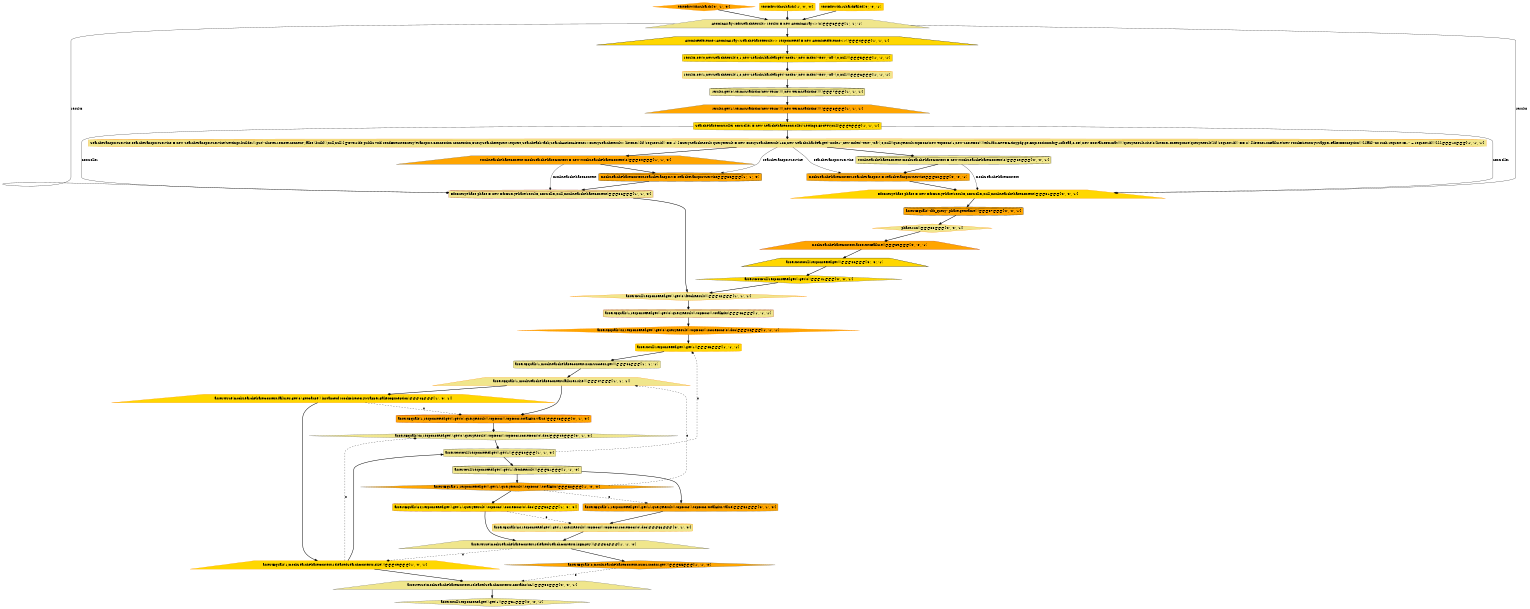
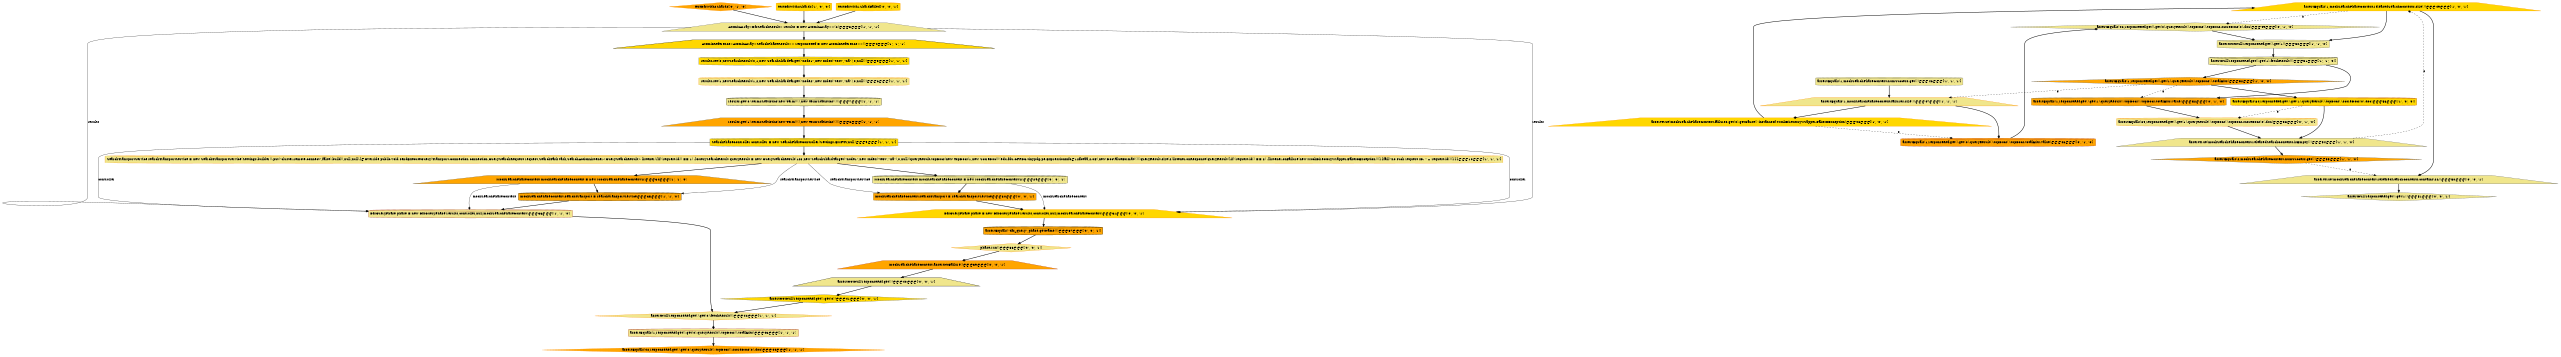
(835, 262) -> (886, 282)
(688, 347) -> none
